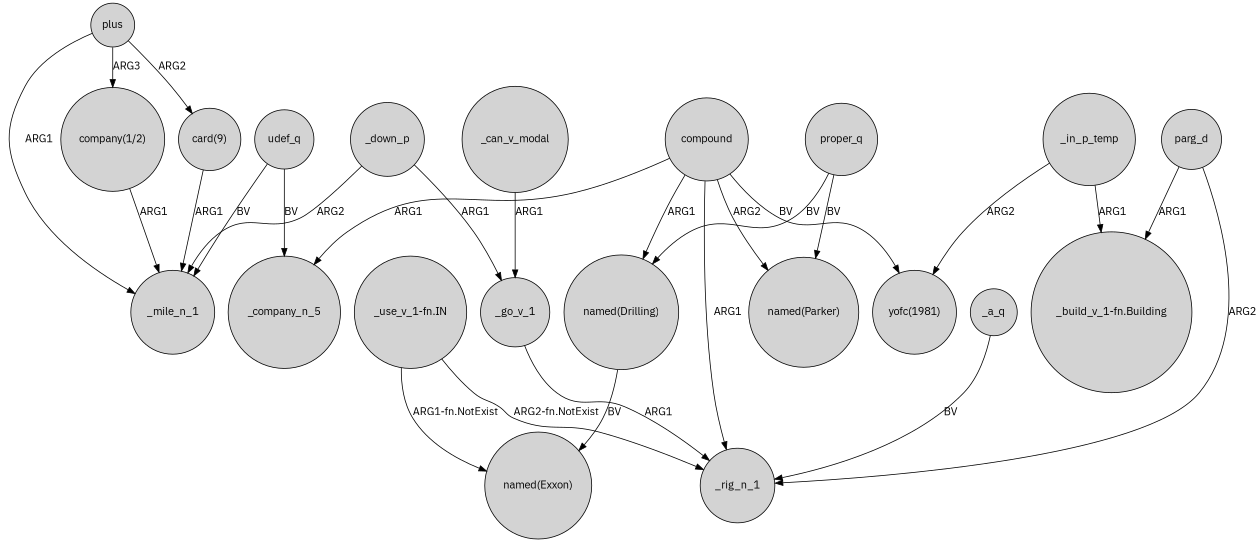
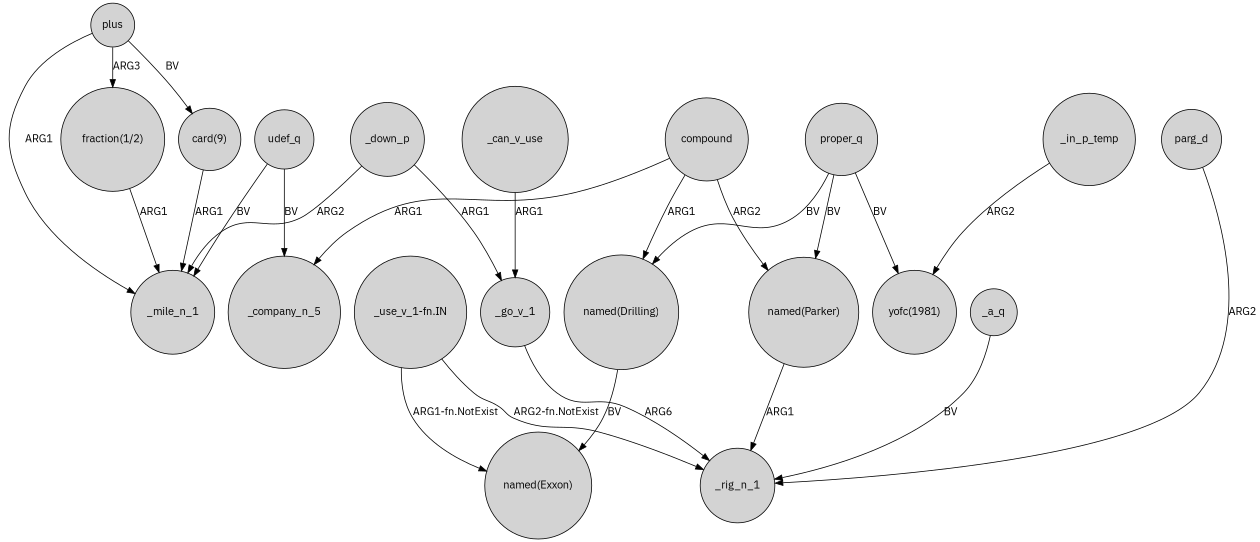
(172, 67) -> (172, 67)
(113, 139) -> (113, 139)
(515, 139) -> (515, 139)
(813, 225) -> (875, 219)
(706, 312) -> (769, 404)
(1112, 312) -> none
(659, 412) -> (659, 412)
